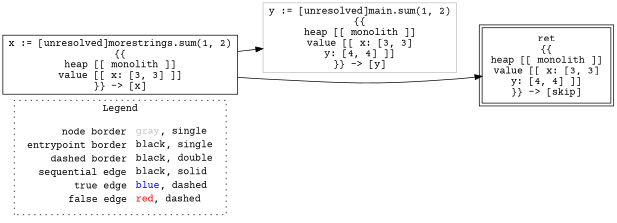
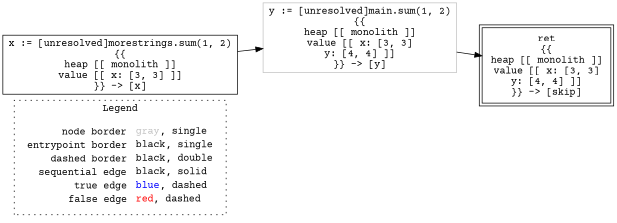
(356, 83) -> (466, 53)
